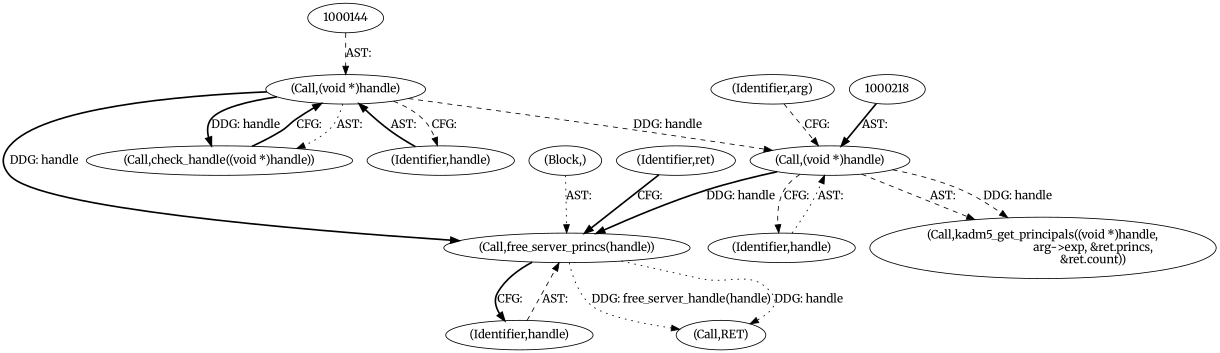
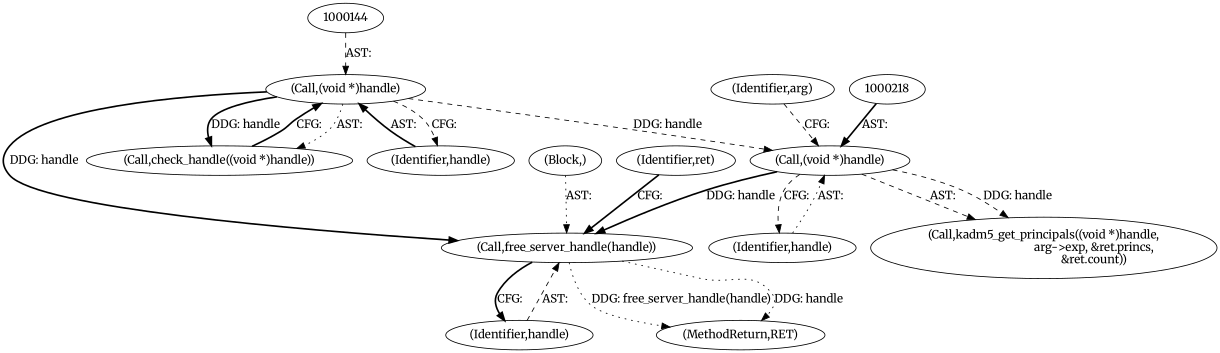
(567, 248) -> (567, 248)
(721, 335) -> (741, 335)
